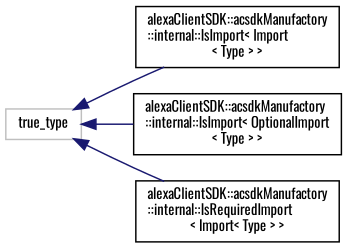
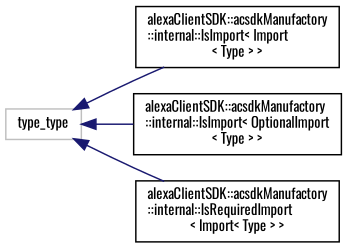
(44, 124) -> (44, 124)
